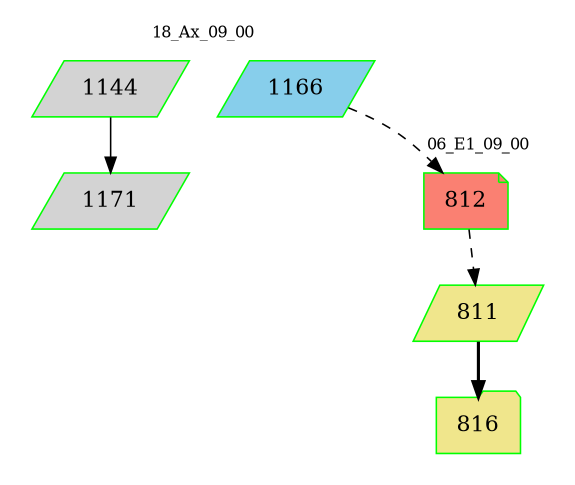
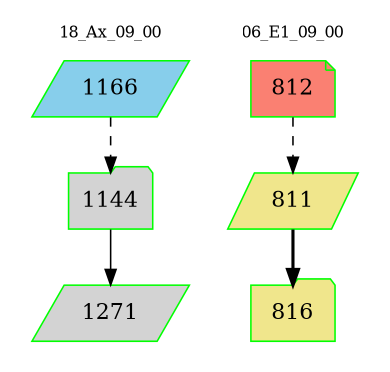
(111, 89) -> (111, 201)
(378, 121) -> (111, 137)
(111, 201) -> (111, 313)
